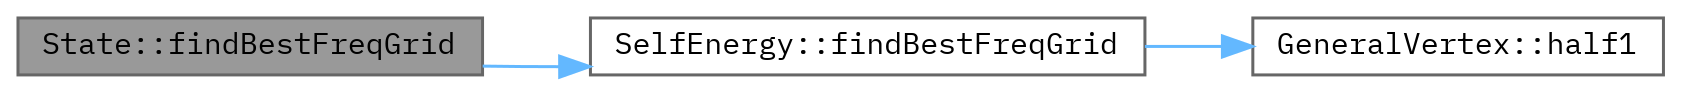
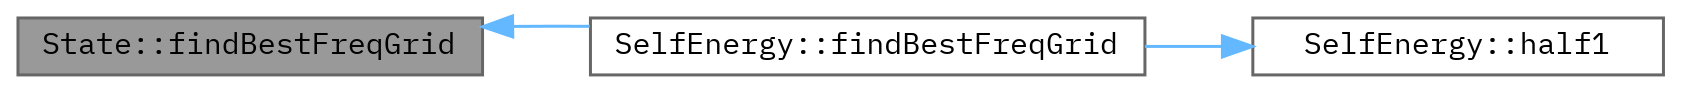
(1458, 46) -> (1458, 46)
(521, 67) -> (551, 26)
